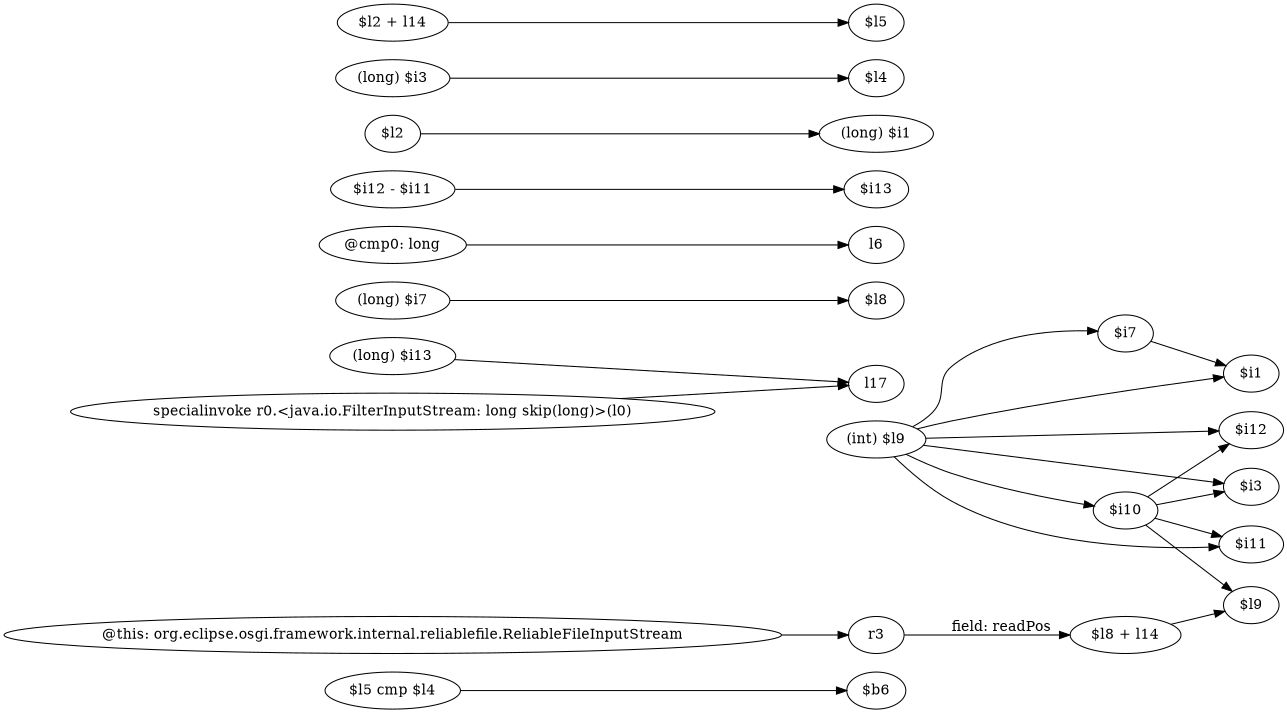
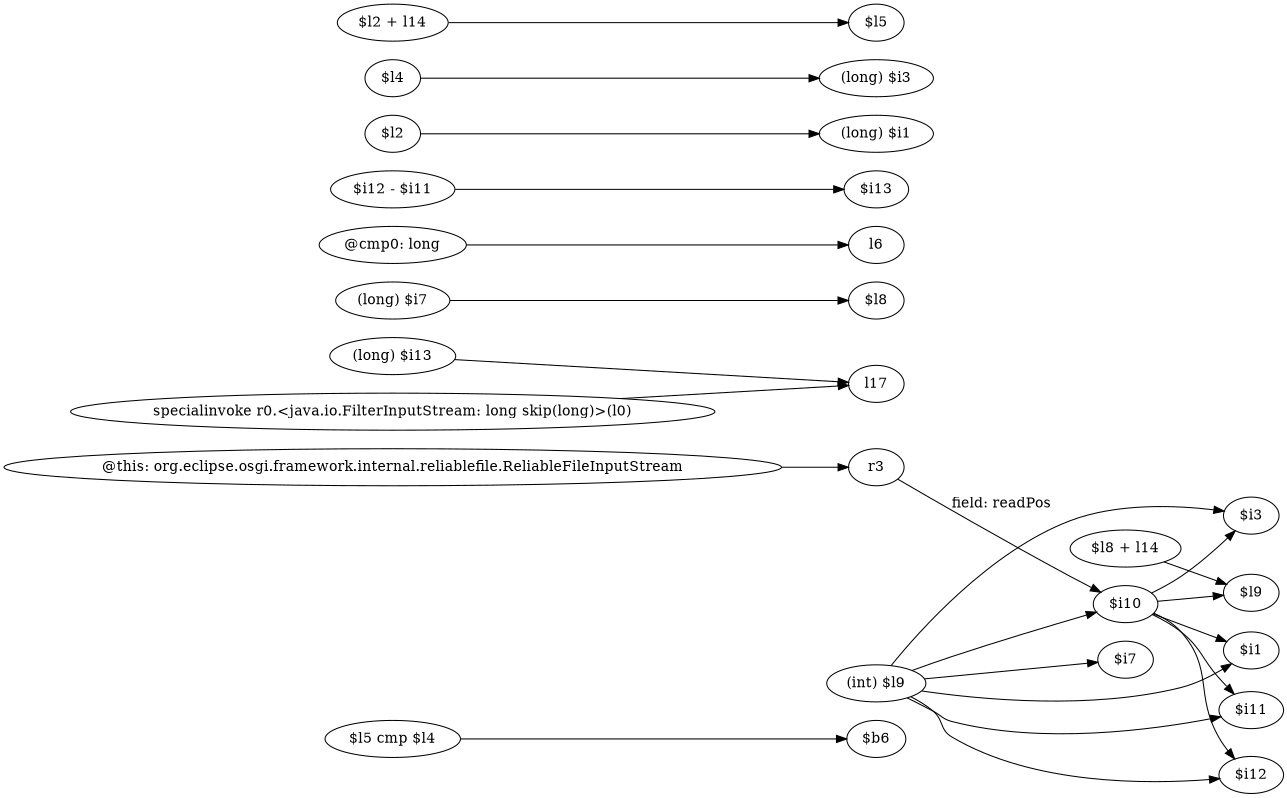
(644, 78) -> (615, 78)
(1183, 352) -> (1185, 626)
(982, 635) -> (994, 534)
